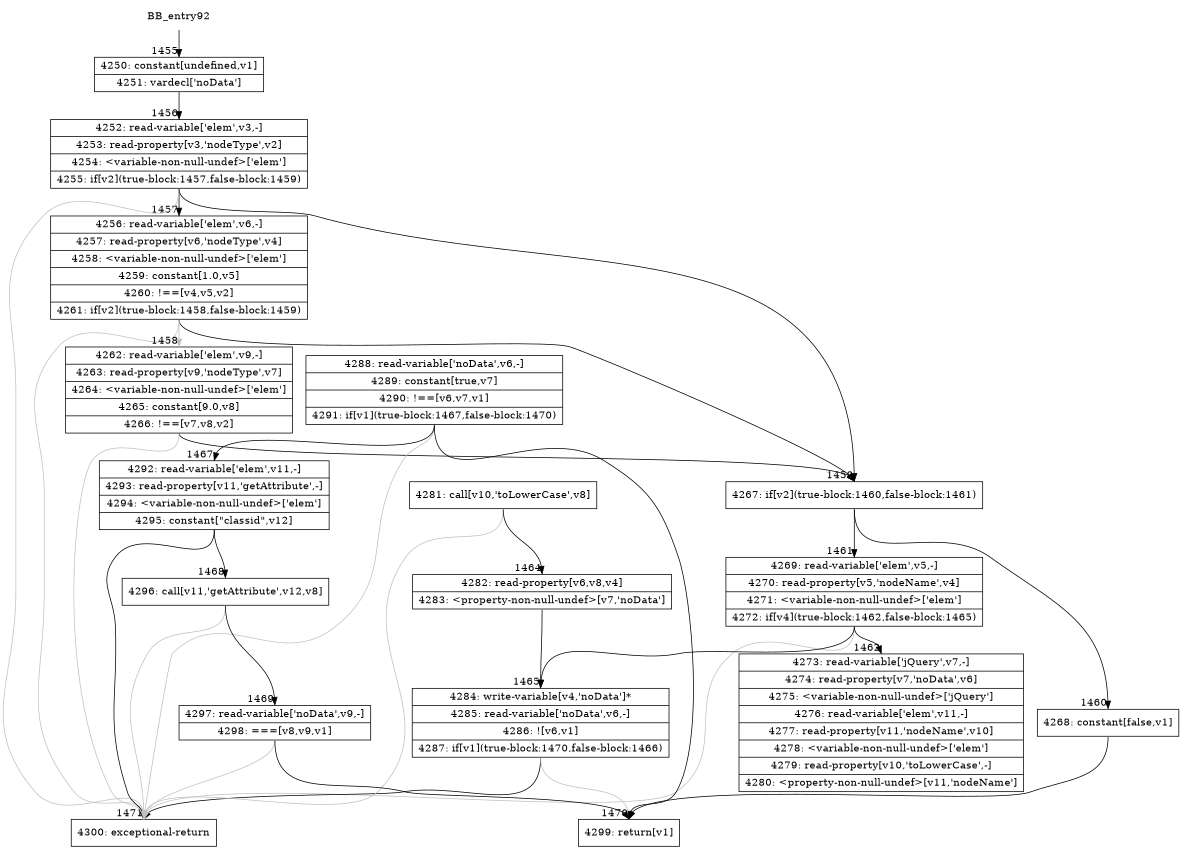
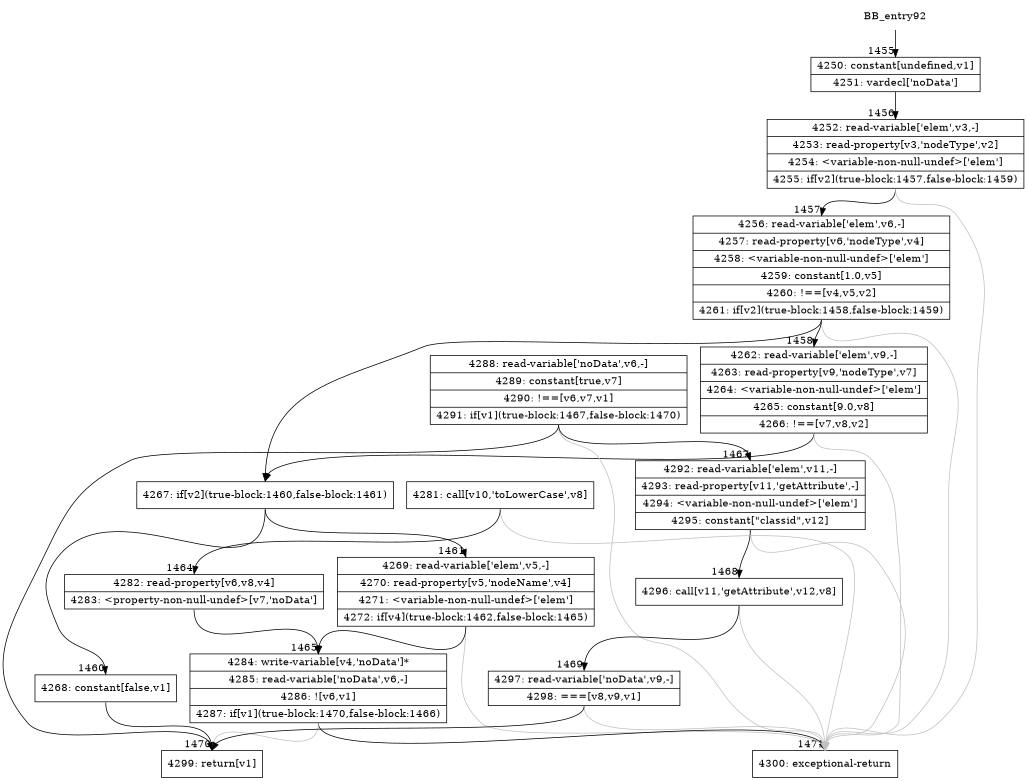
(569, 257) -> none
(179, 329) -> (819, 330)
(115, 629) -> (893, 587)
(881, 723) -> none
